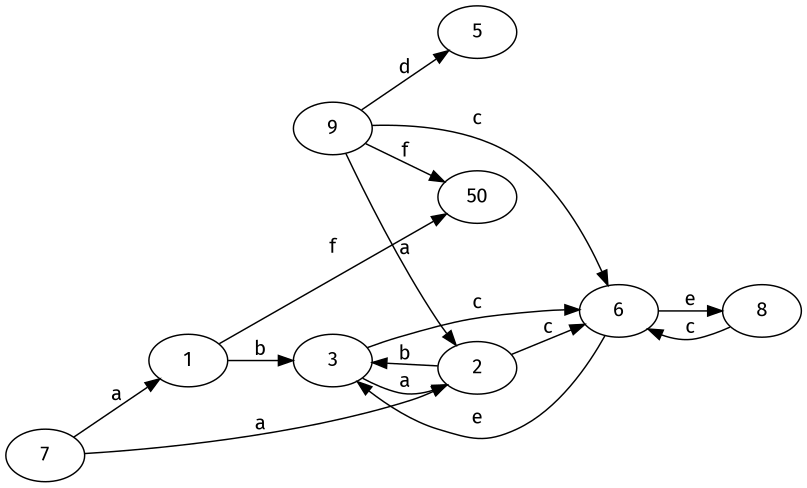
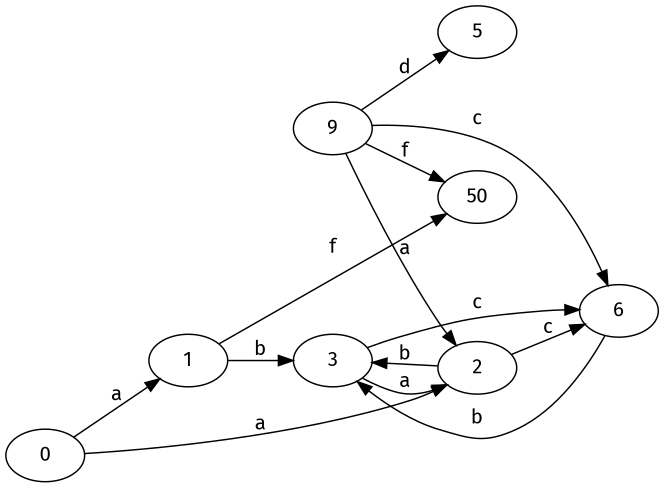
(762, 311) -> none
(477, 418) -> (477, 418)
(45, 455) -> (45, 455)
